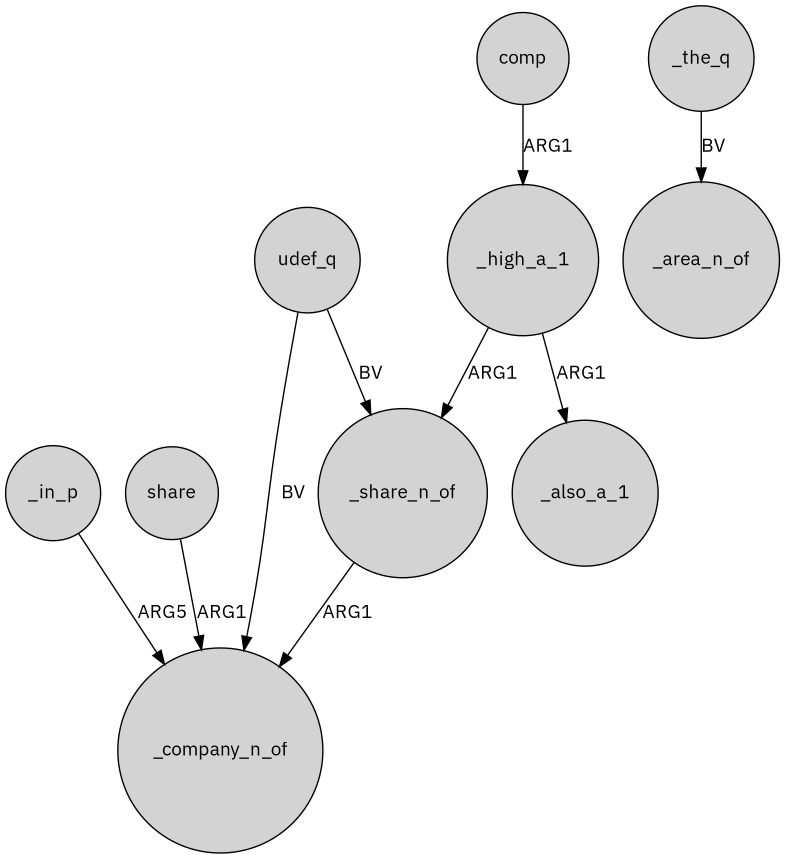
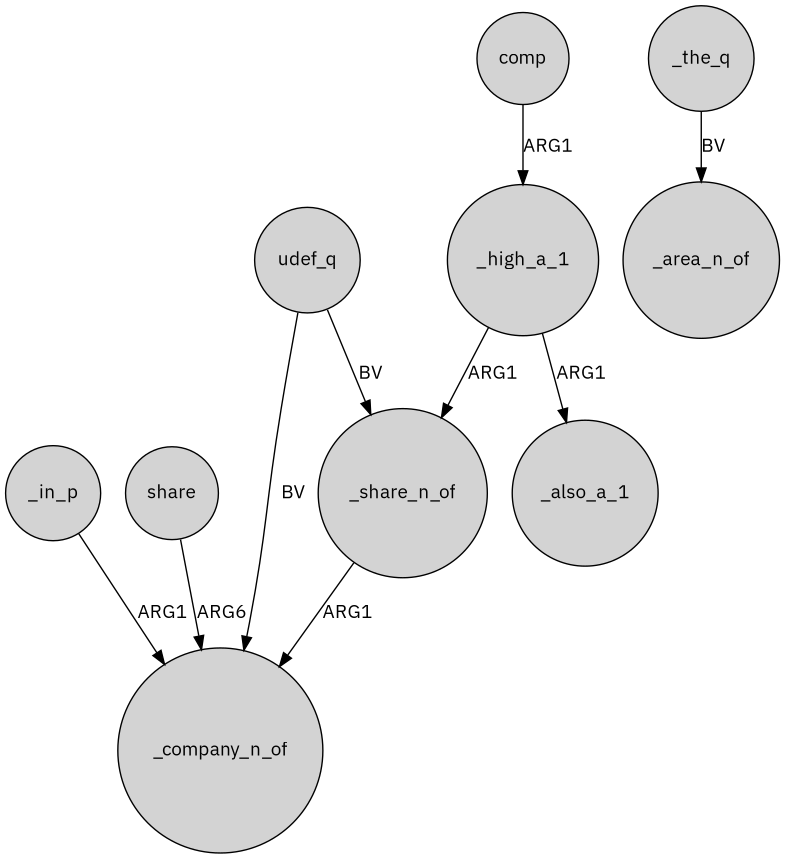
(163, 613) -> (163, 613)
(222, 613) -> (222, 613)
